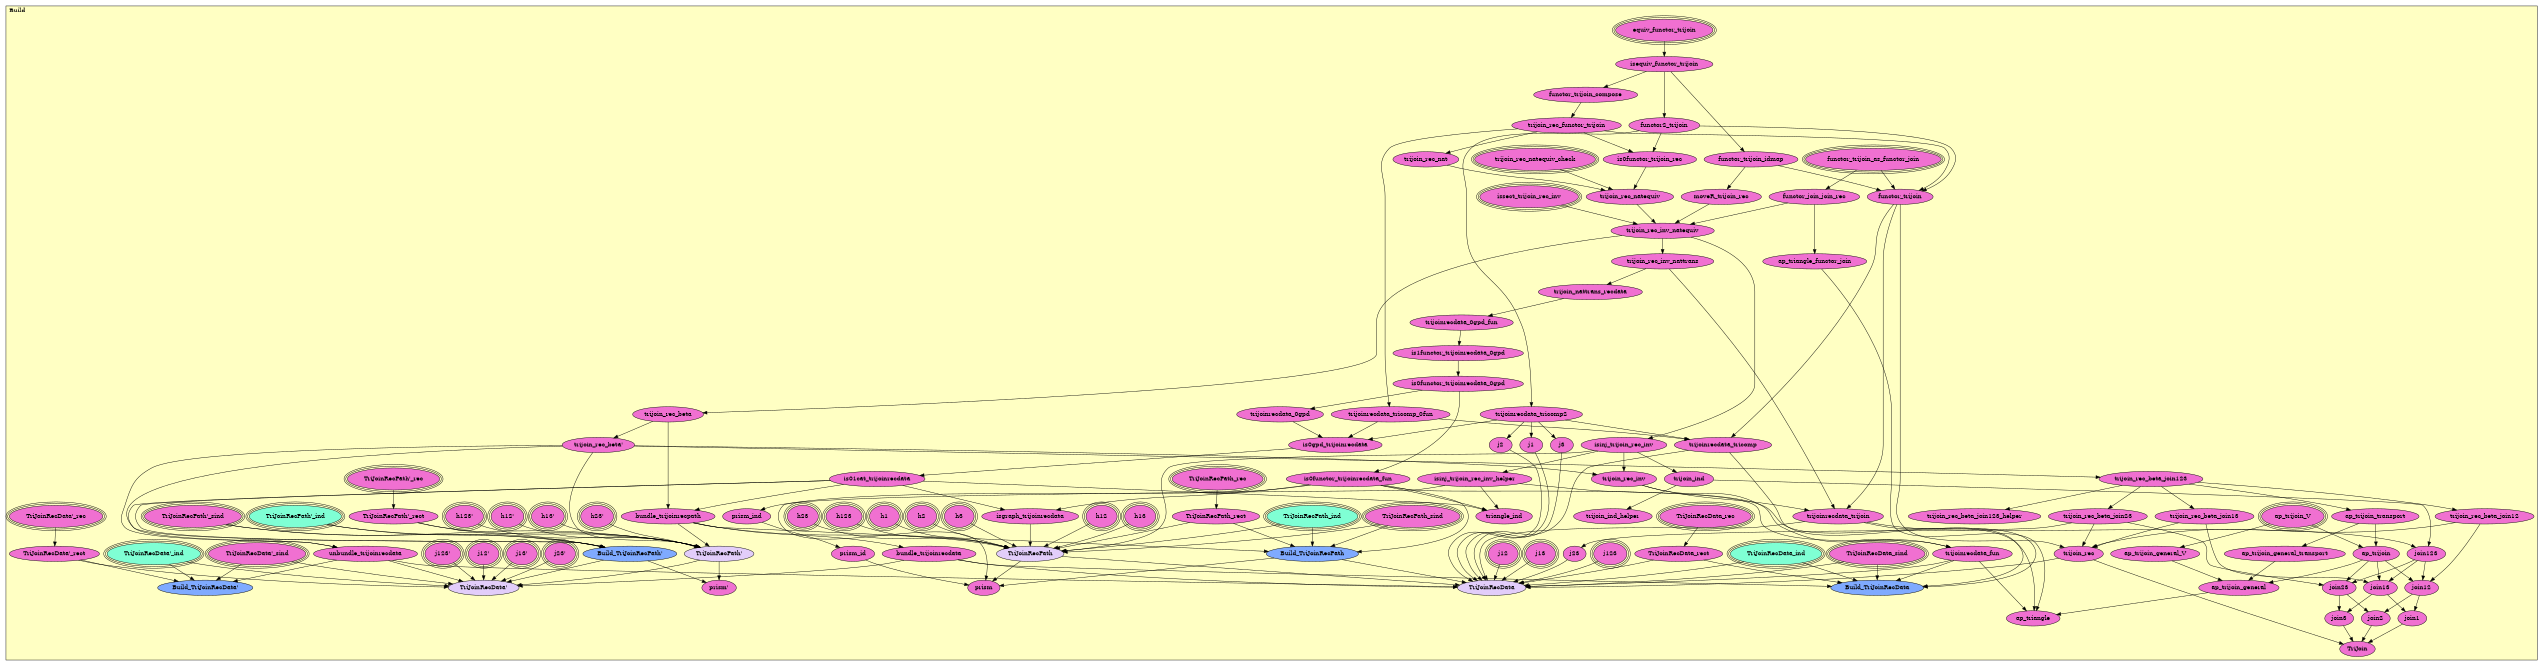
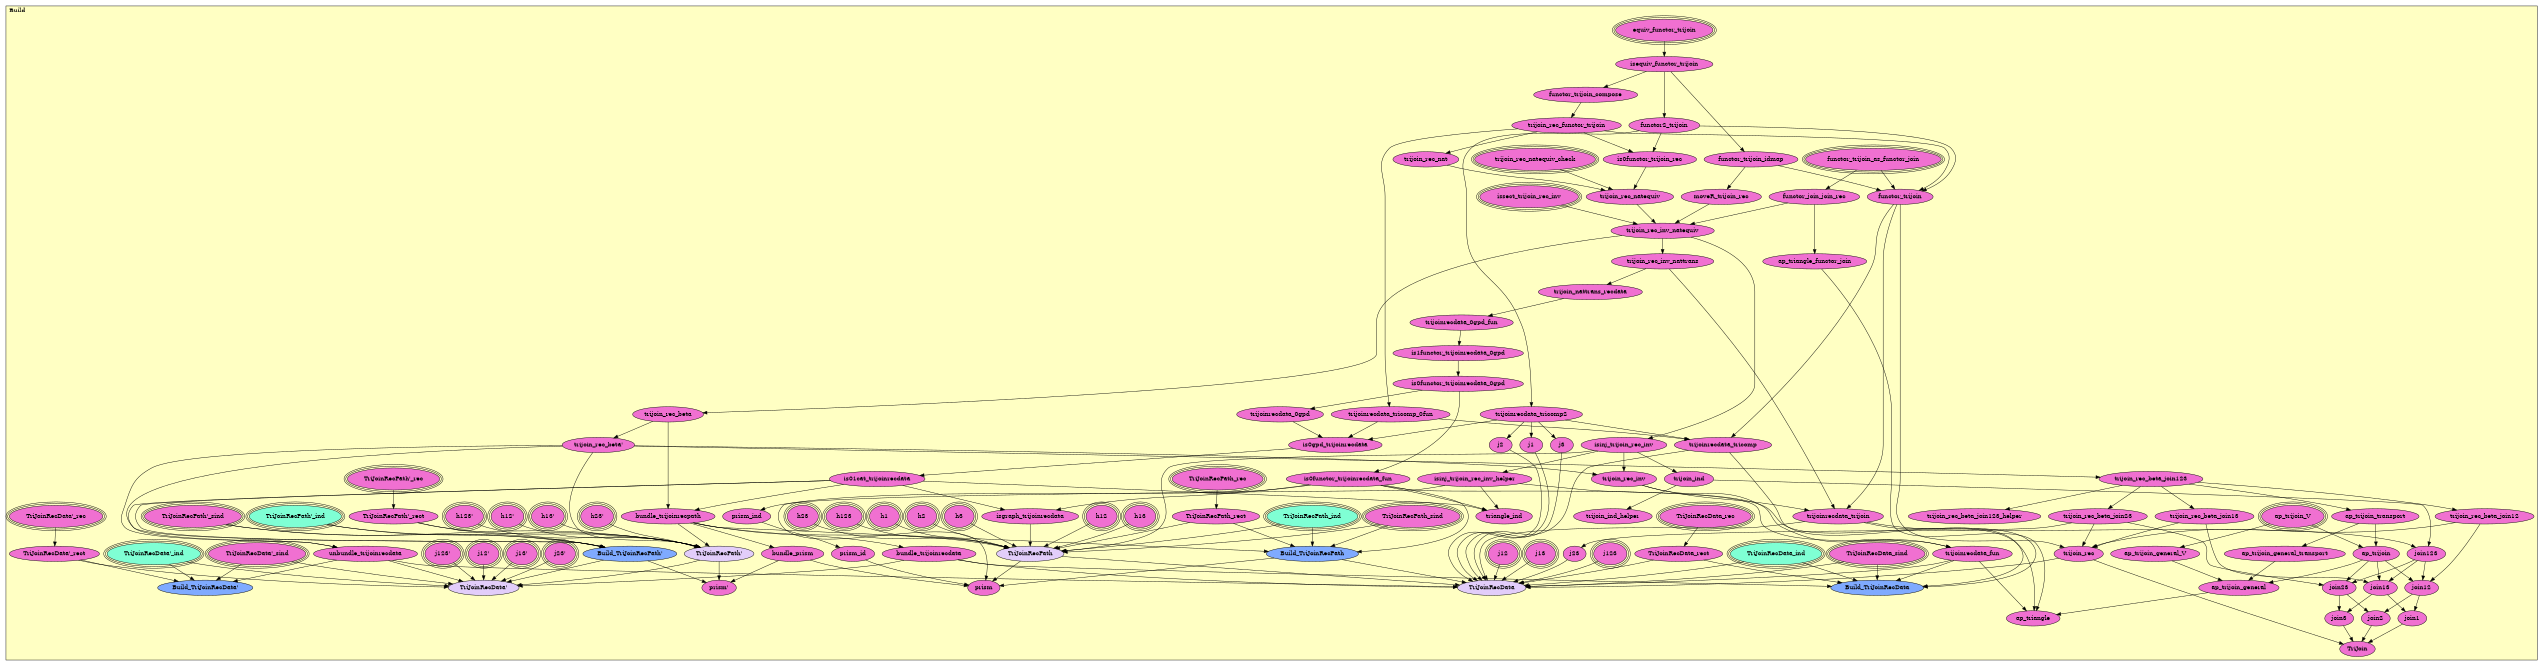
none -> (793, 554)
